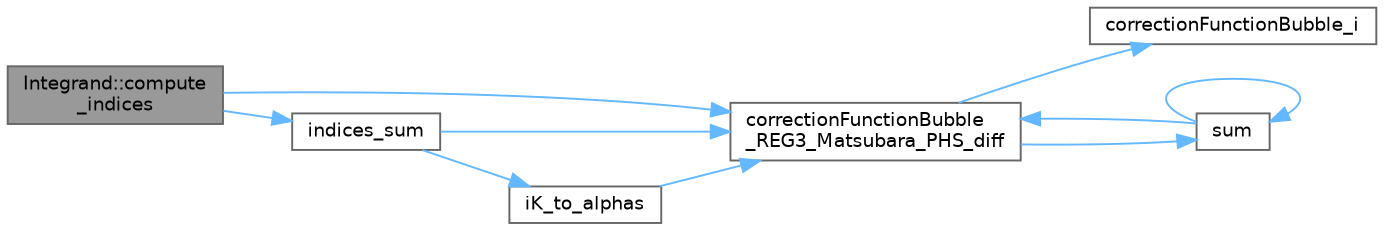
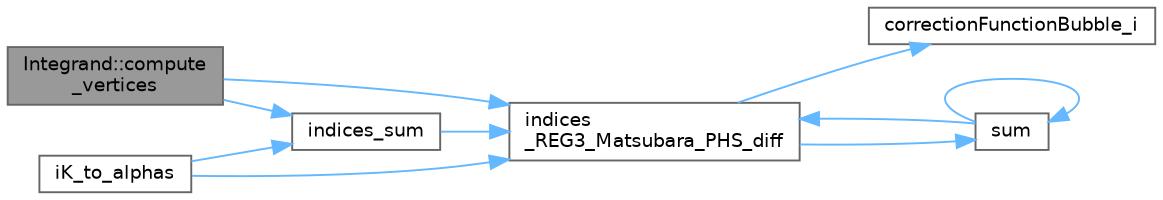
(115, 95) -> (115, 76)
(876, 132) -> (655, 132)
(467, 165) -> (232, 154)
